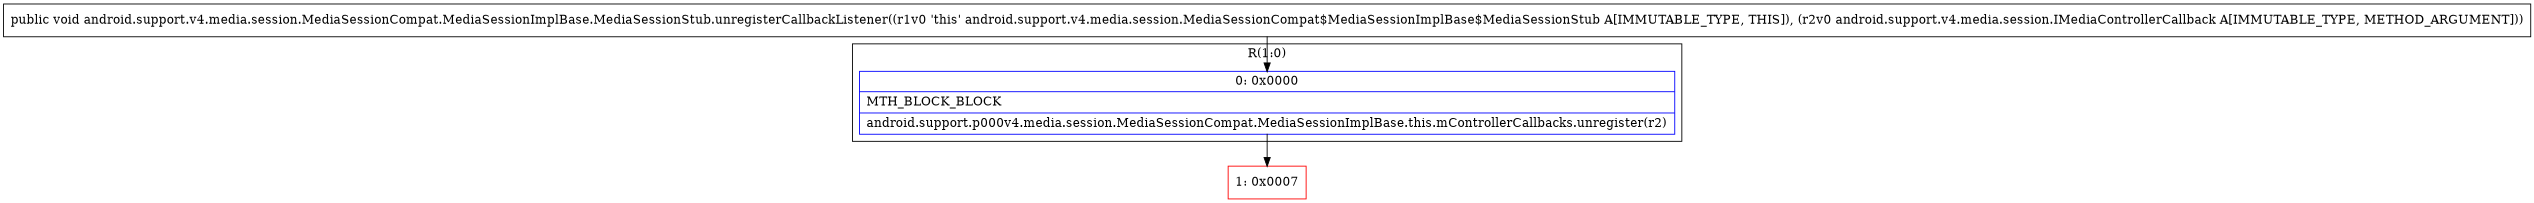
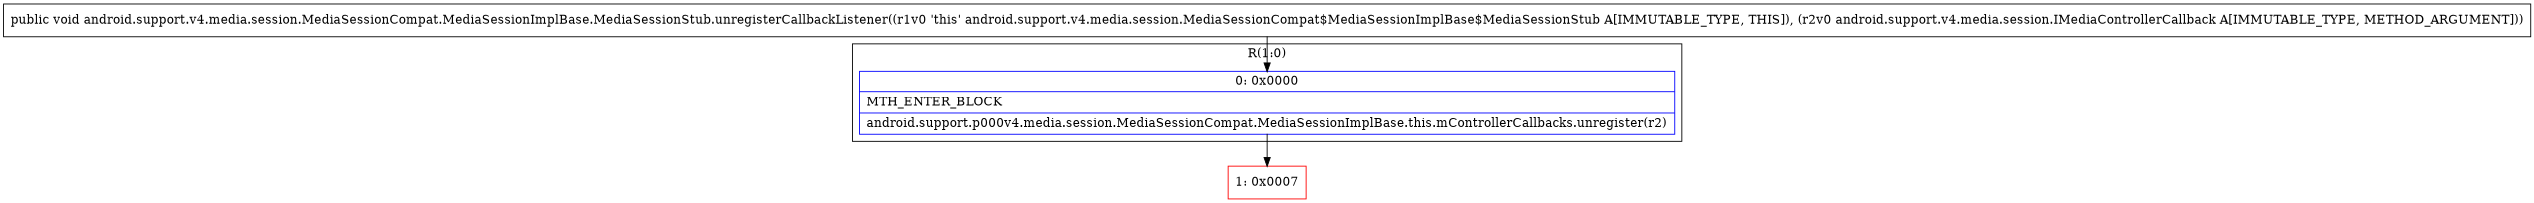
(934, 102) -> (935, 102)
